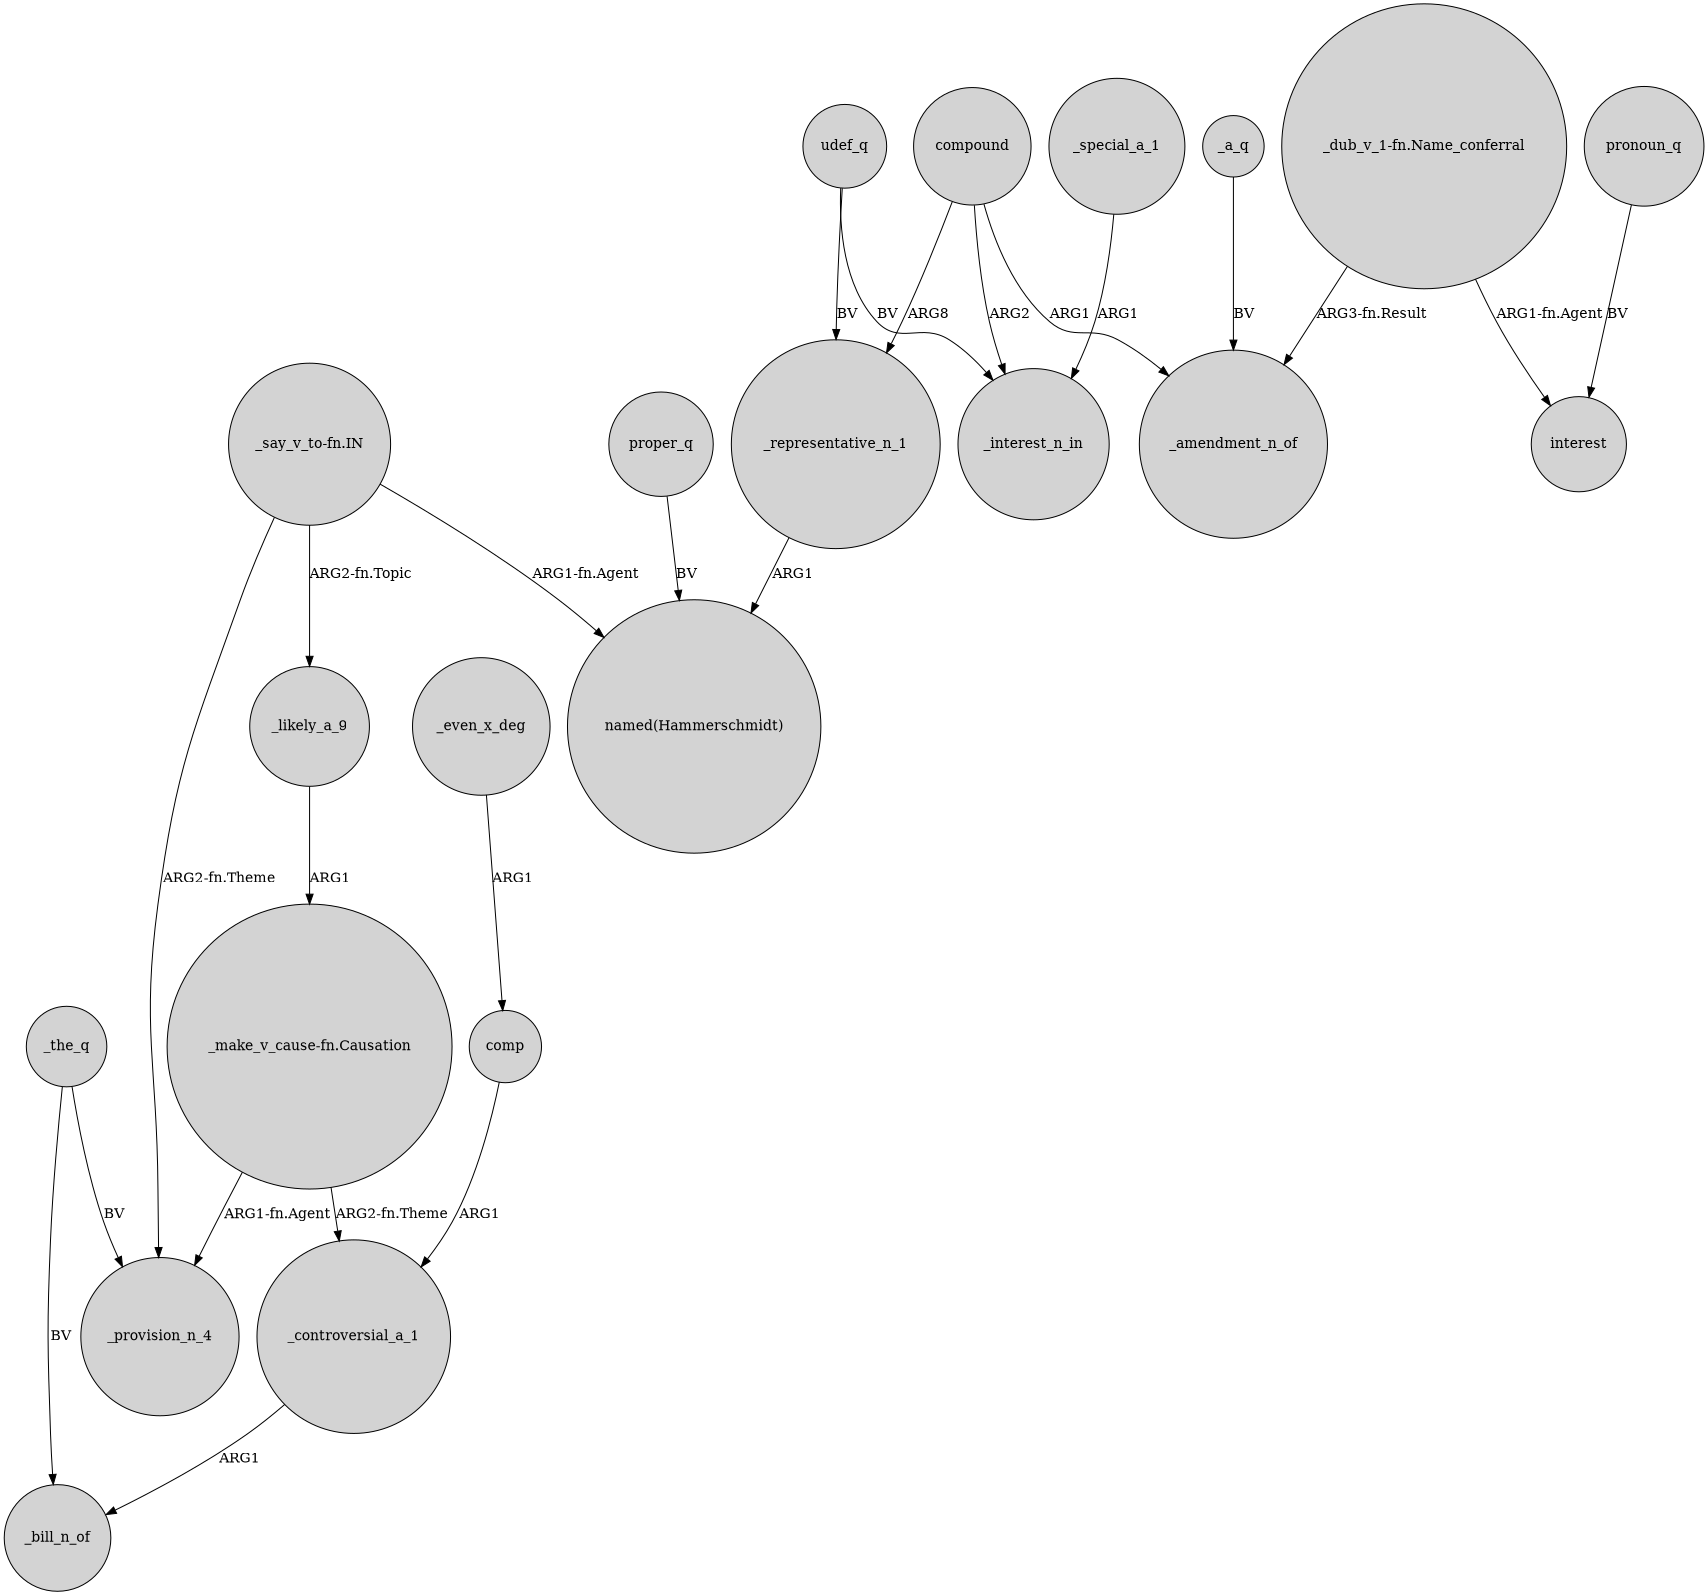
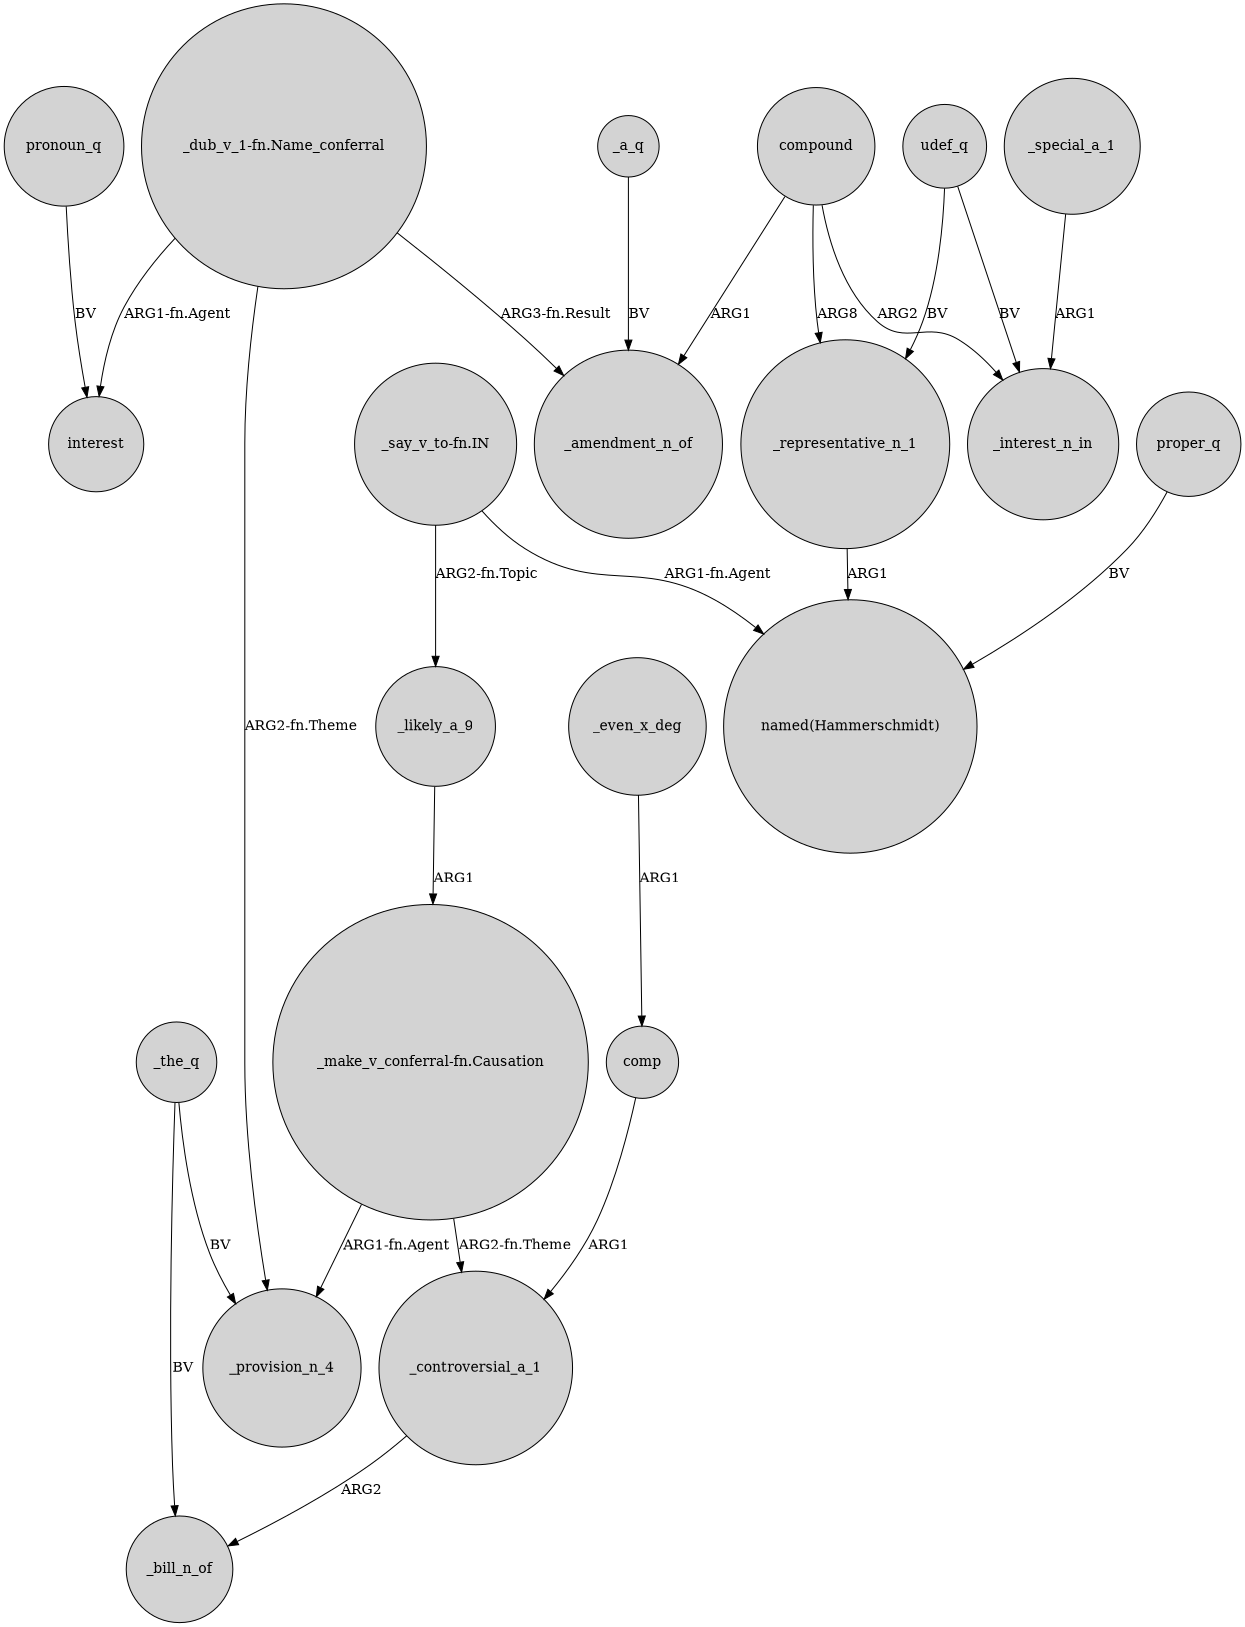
(162, 874) -> (245, 783)
(310, 1047) -> (431, 1062)
(240, 1459) -> (362, 1490)
